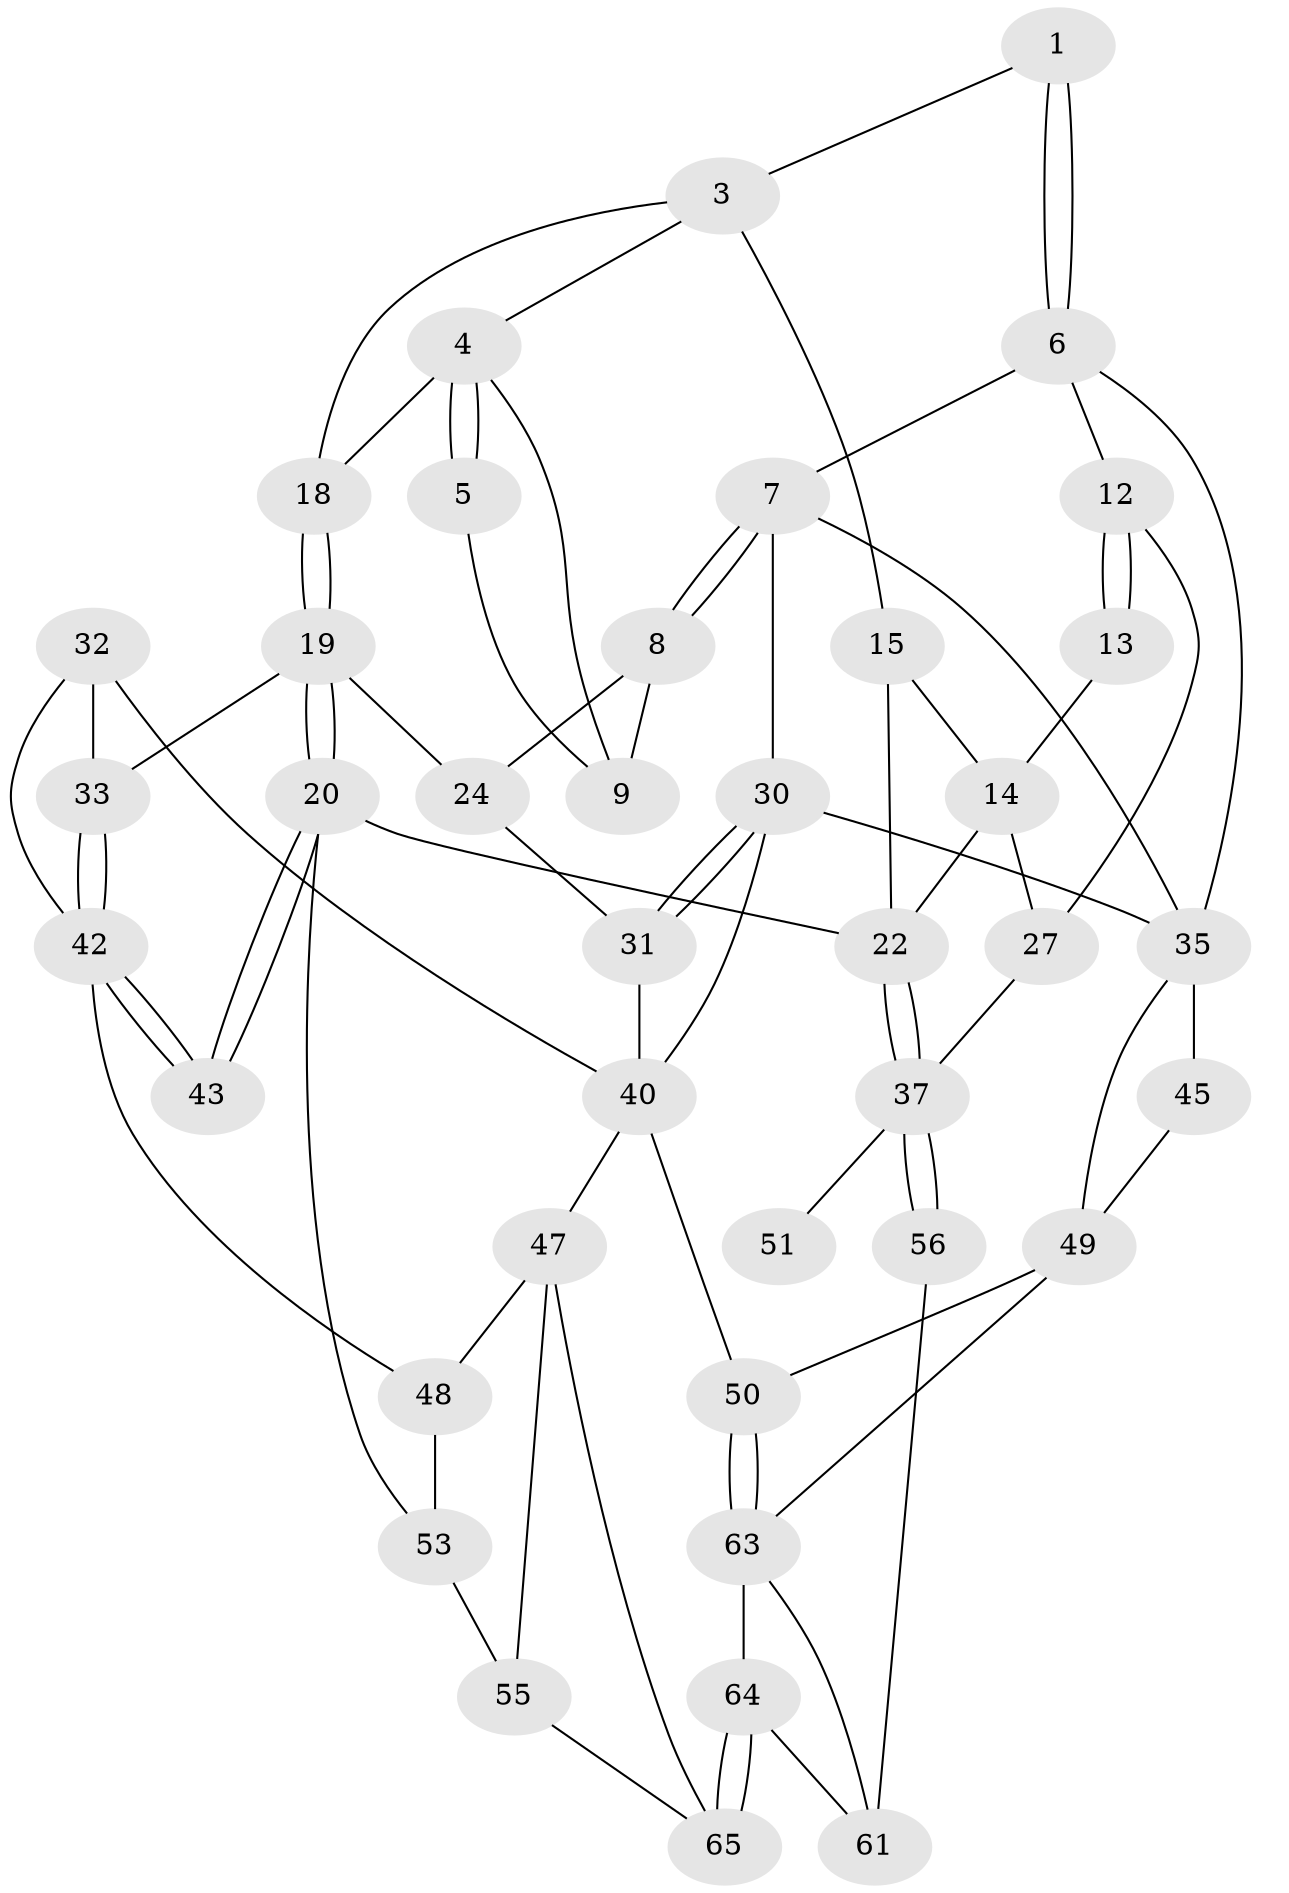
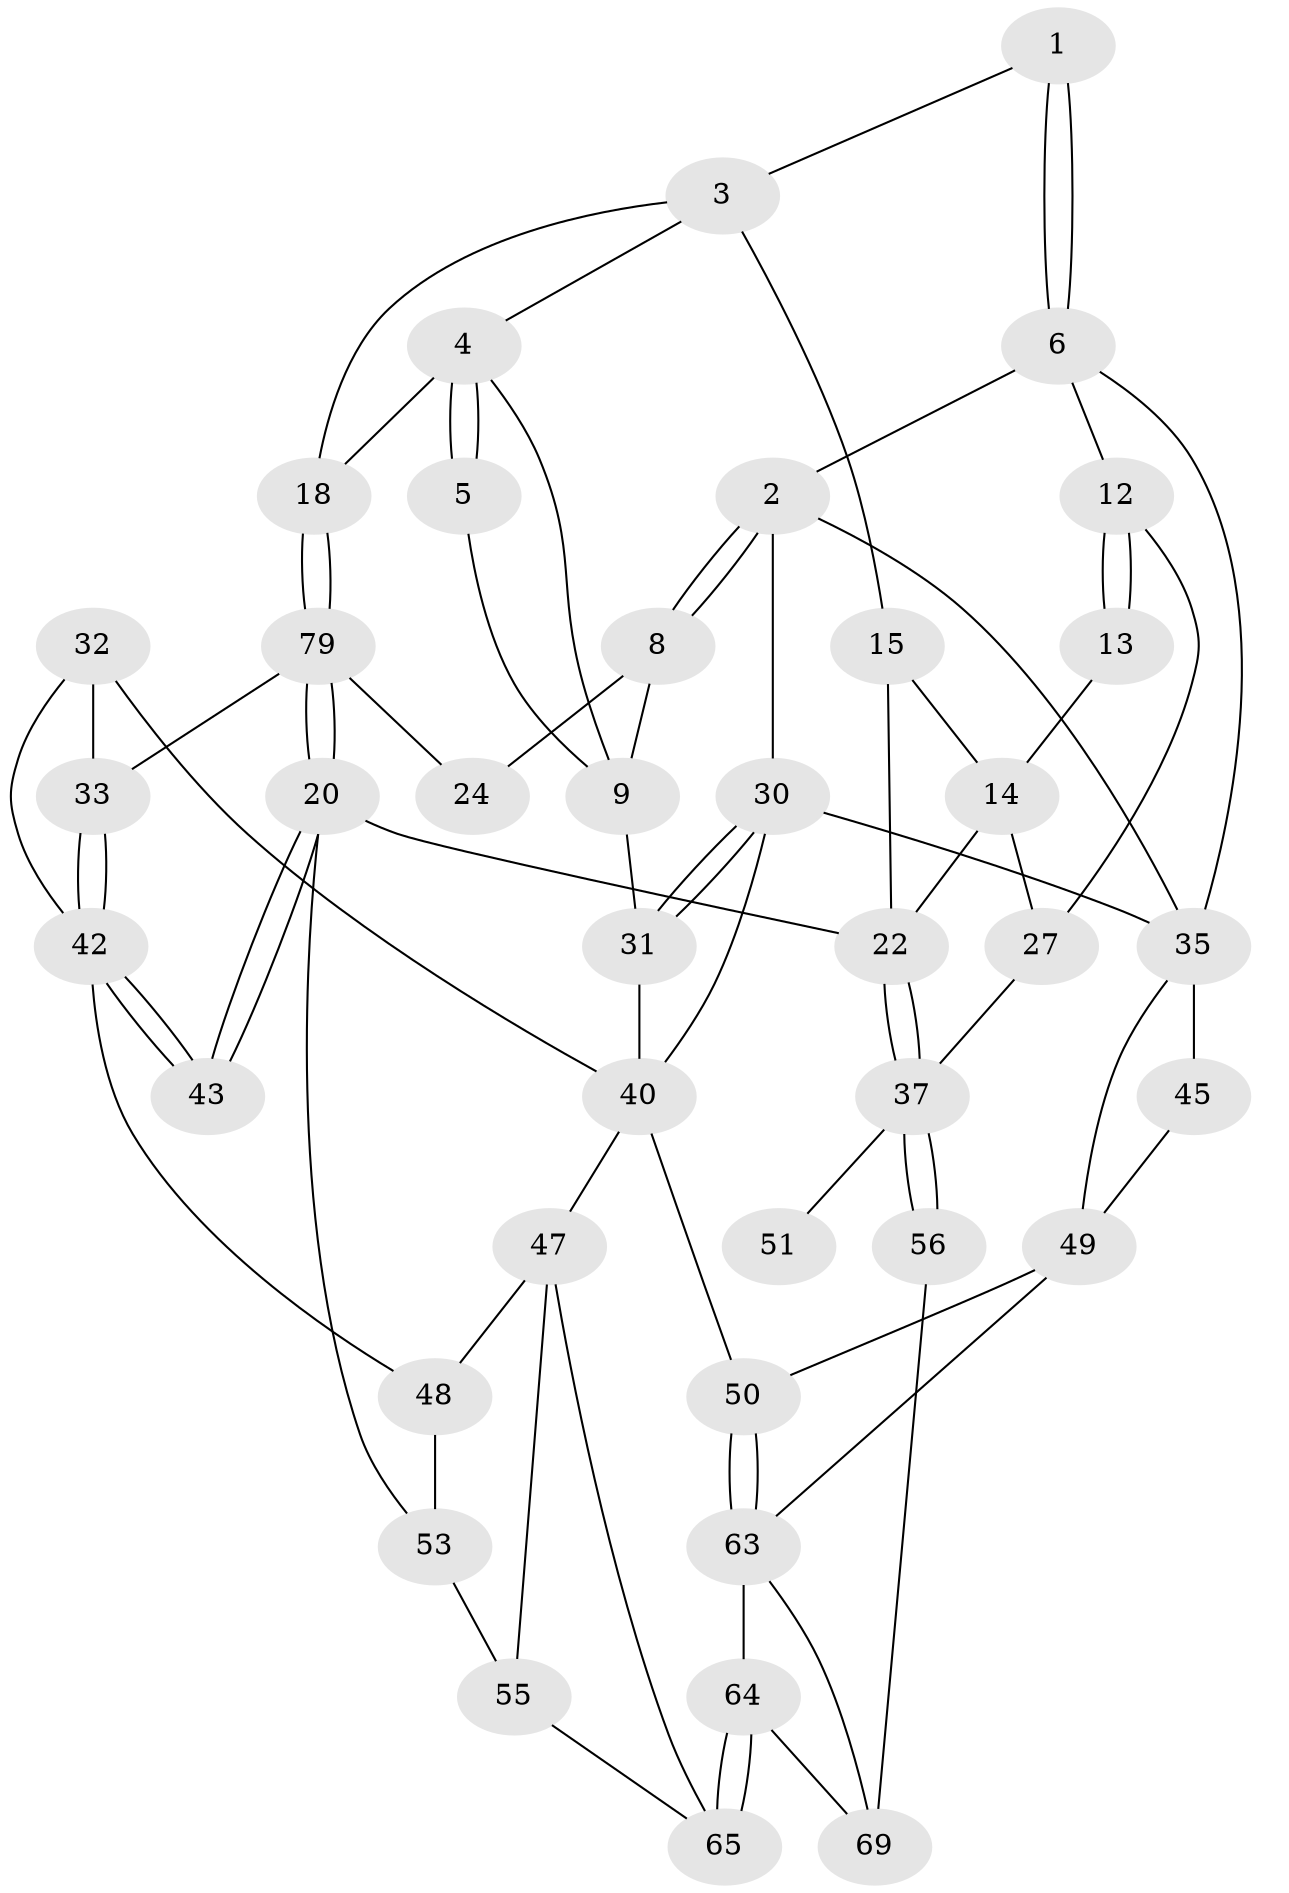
(773, 496) -> (773, 496)
(318, 646) -> (318, 646)
(536, 854) -> (631, 872)
(875, 1847) -> (875, 1847)
